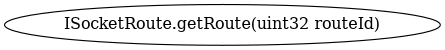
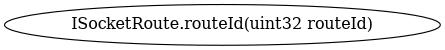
(222, 25) -> (222, 25)
